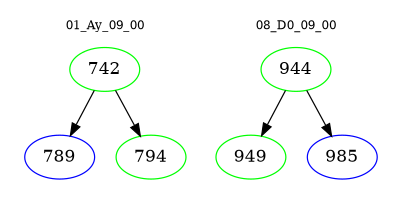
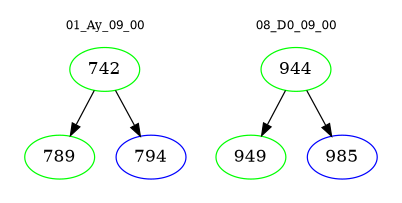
(60, 157) -> (60, 157)
(151, 157) -> (151, 157)
